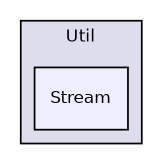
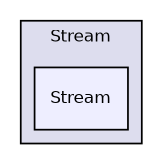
(81, 37) -> (81, 37)
